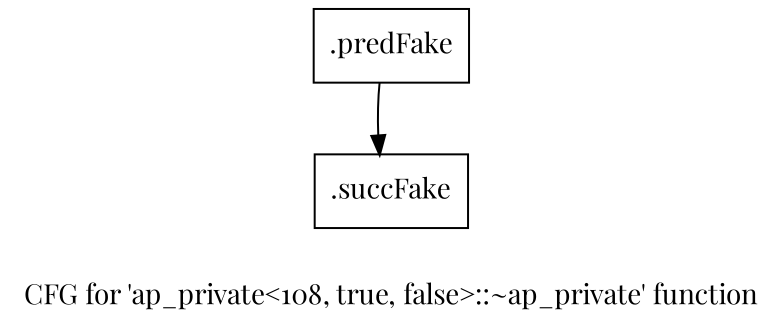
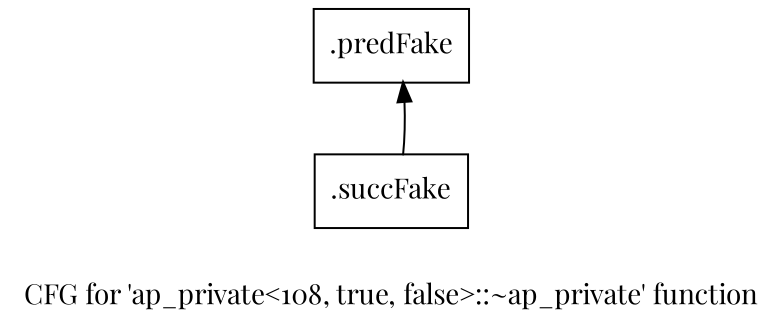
(378, 109) -> (405, 129)
